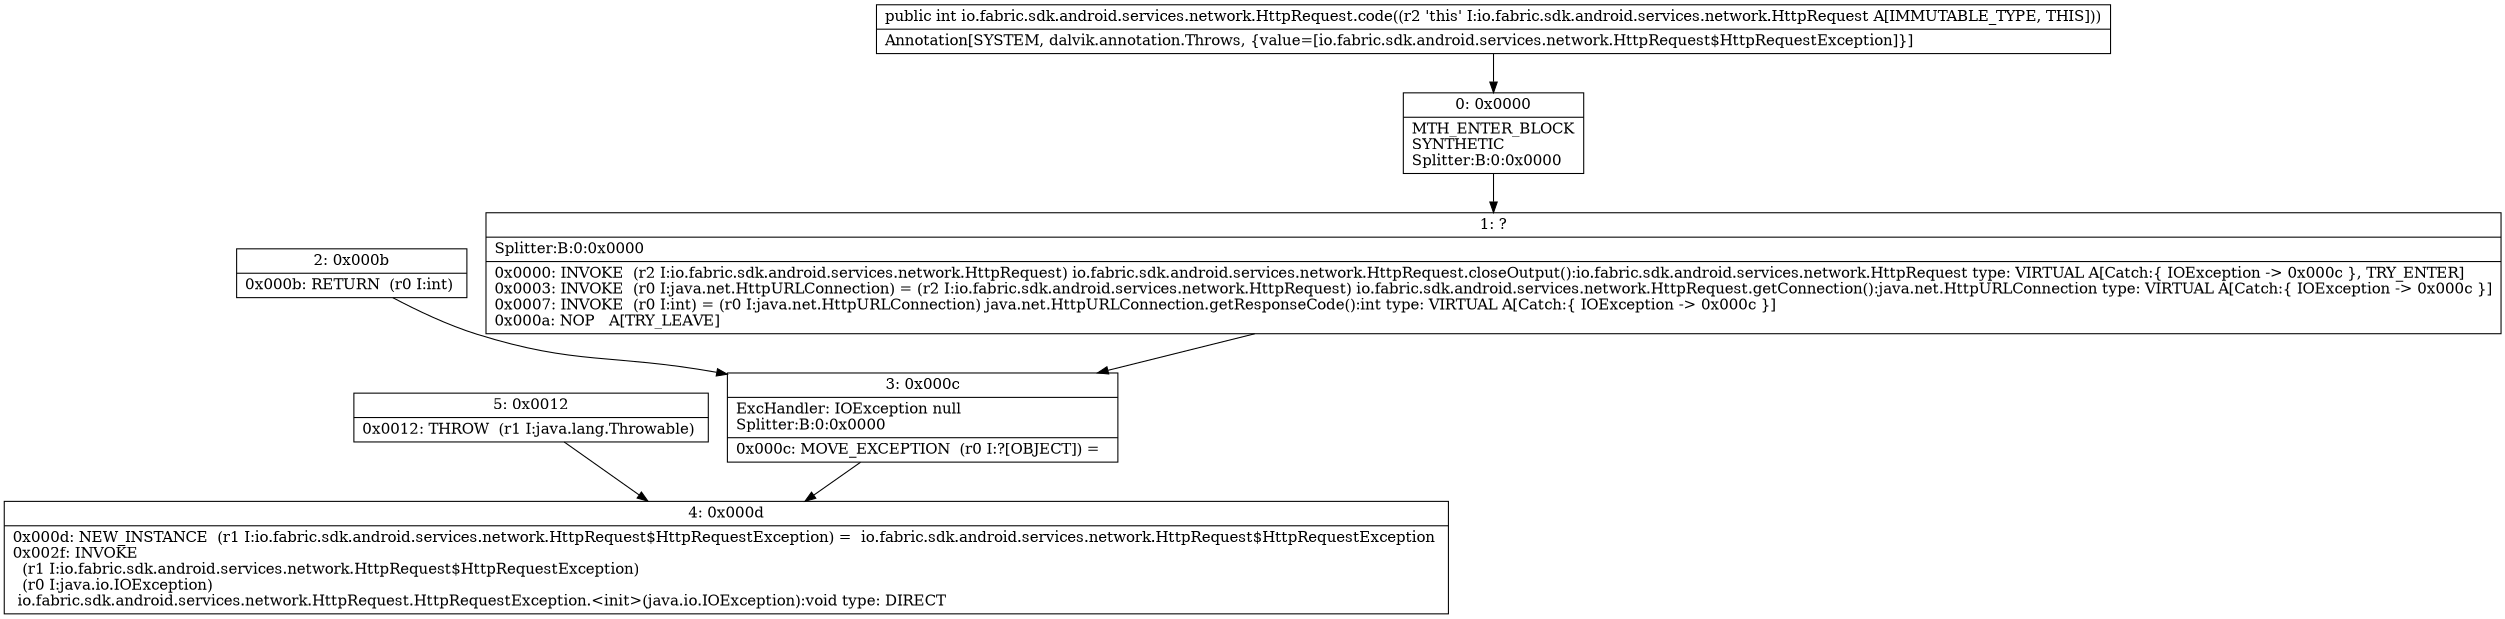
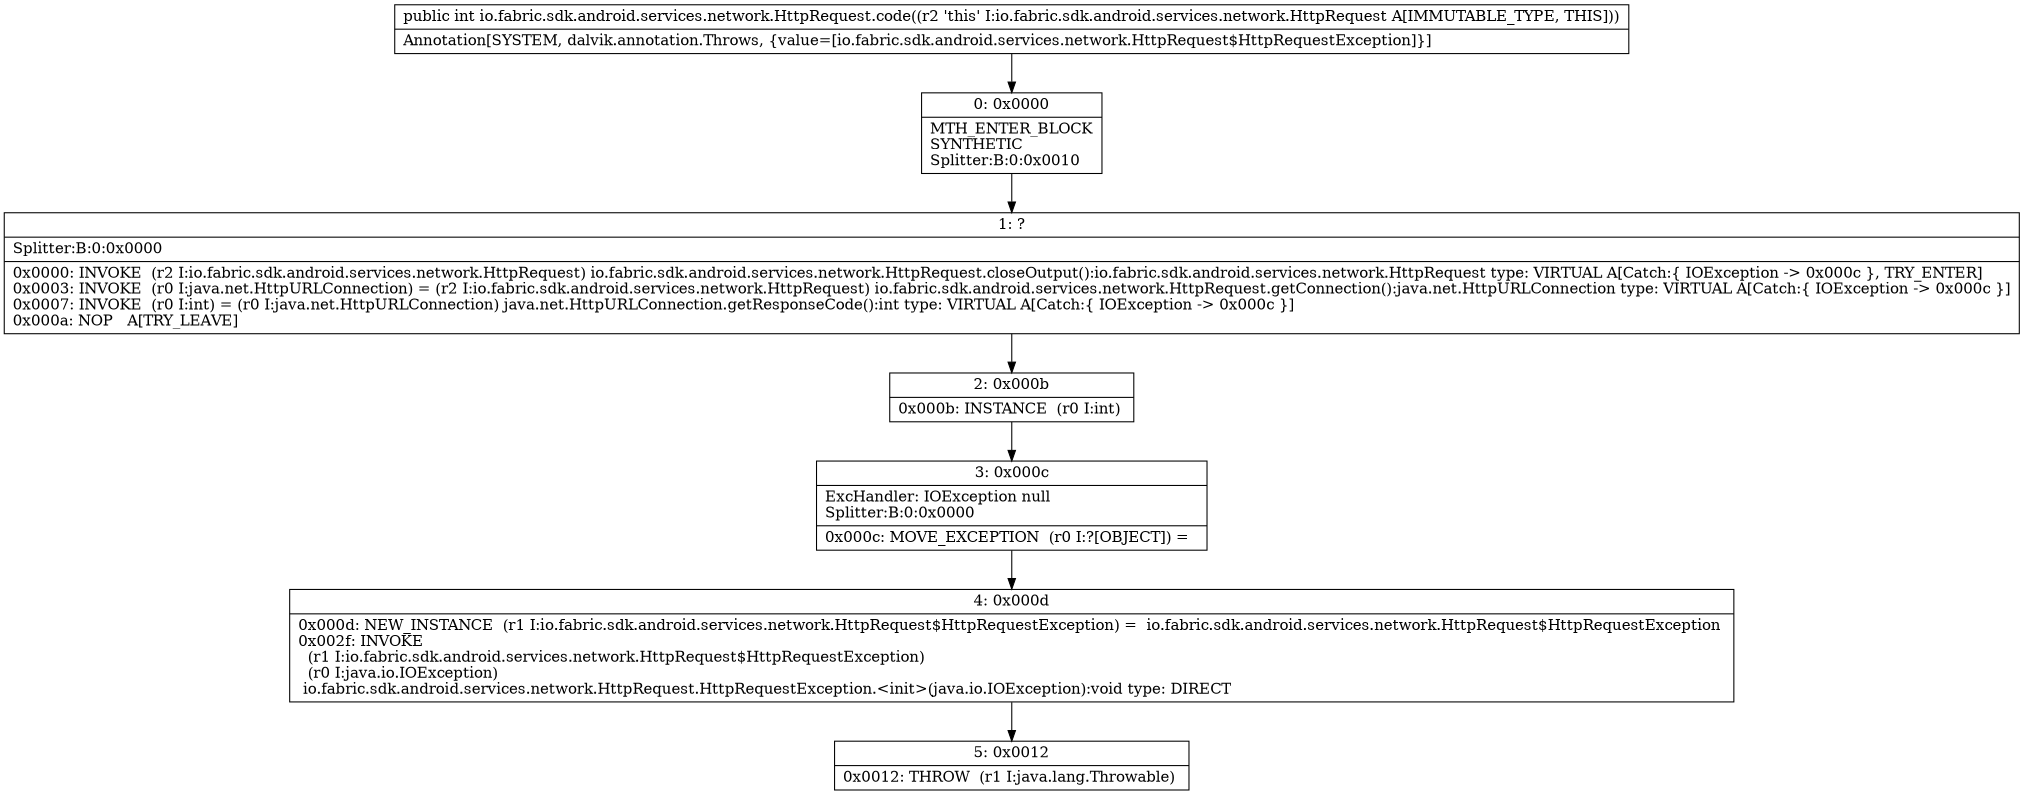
(1487, 161) -> (1005, 161)
(352, 285) -> (1012, 409)
(1181, 352) -> (1012, 348)
(602, 468) -> (1012, 716)
